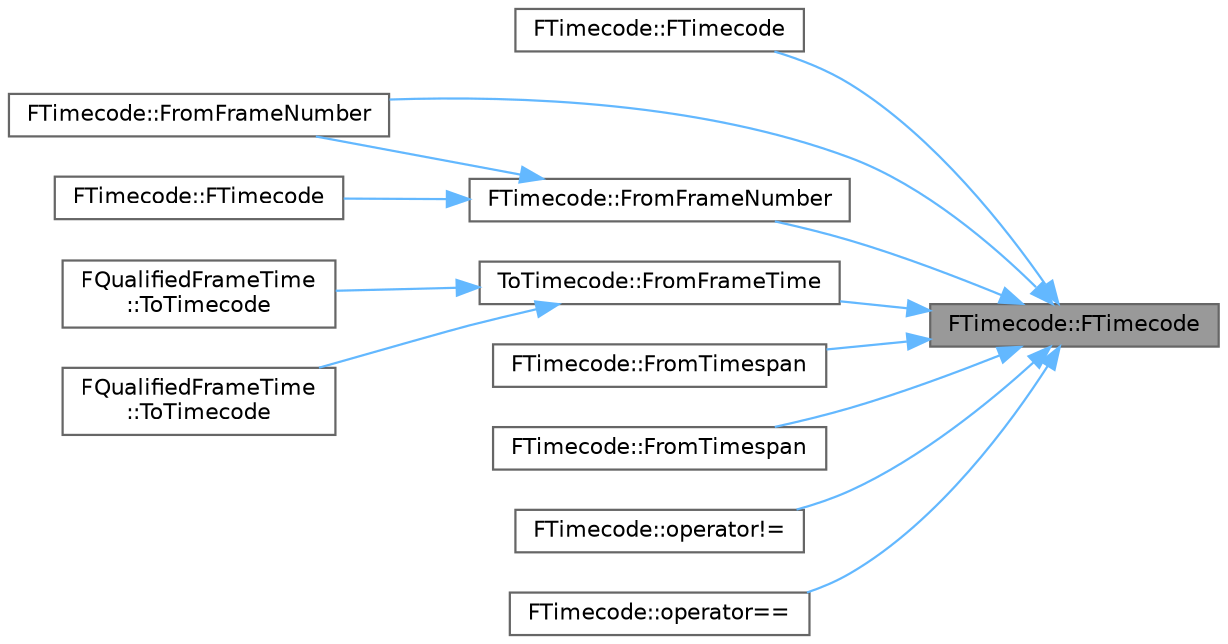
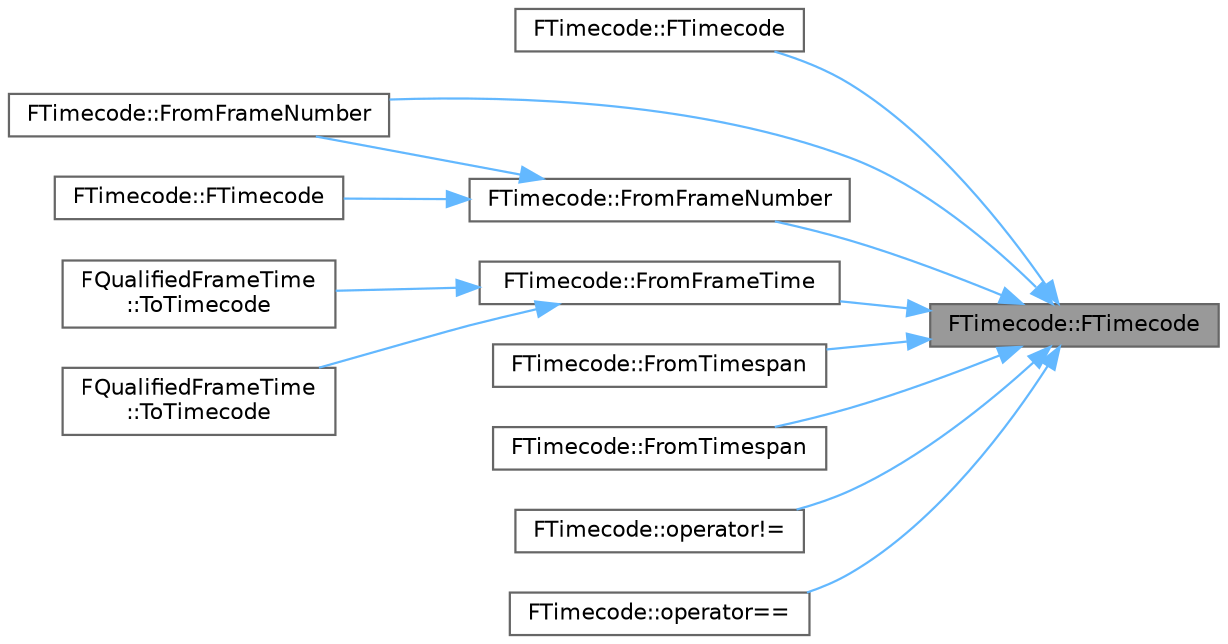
(660, 283) -> (660, 283)
